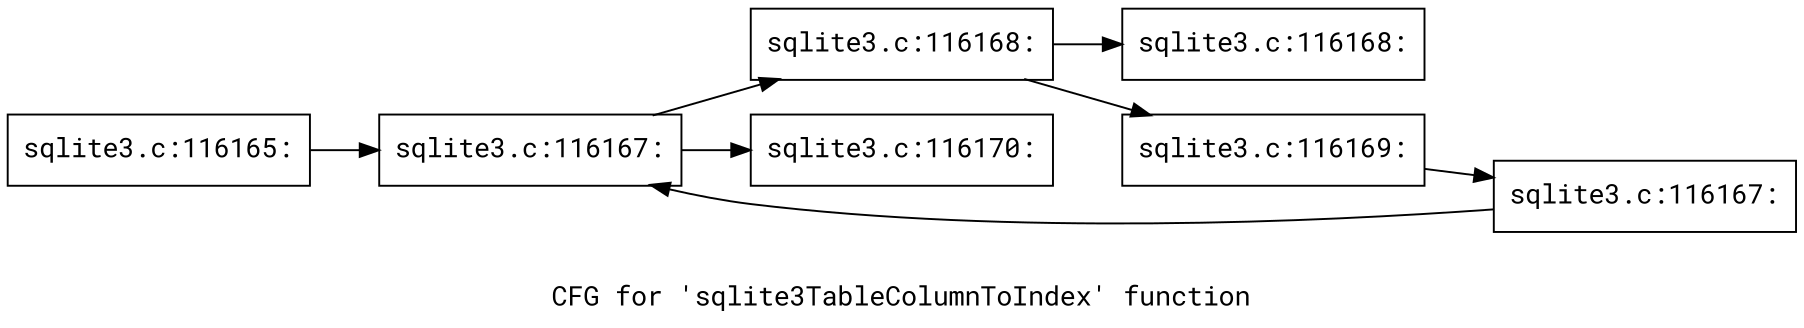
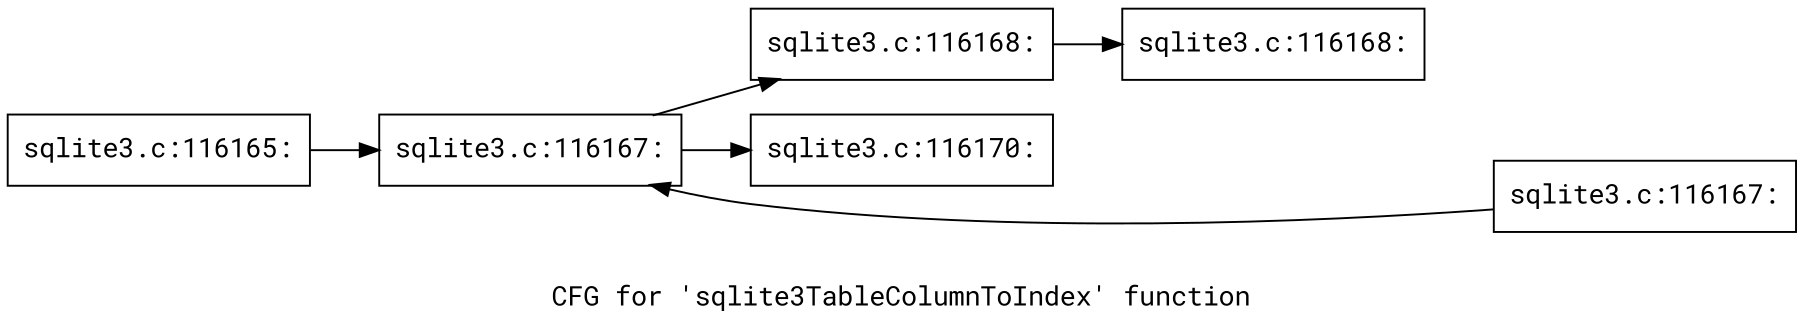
(1273, 150) -> none
